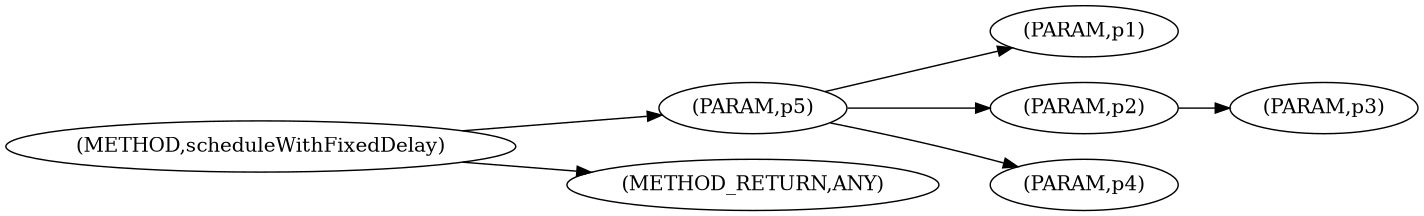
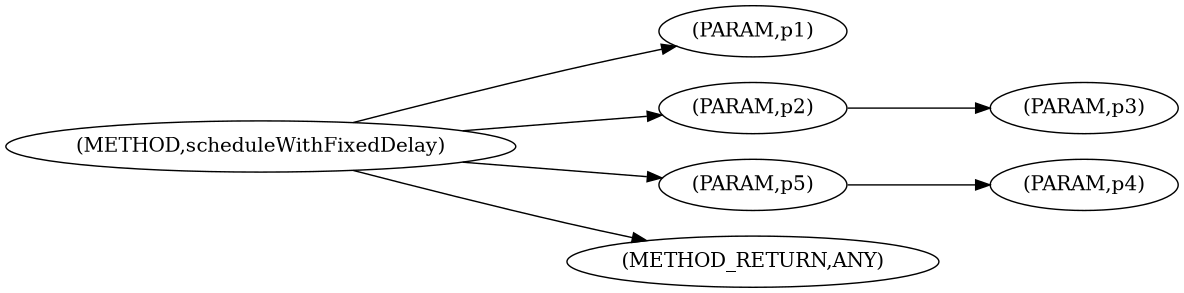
(912, 71) -> (507, 84)
(912, 108) -> (555, 124)
